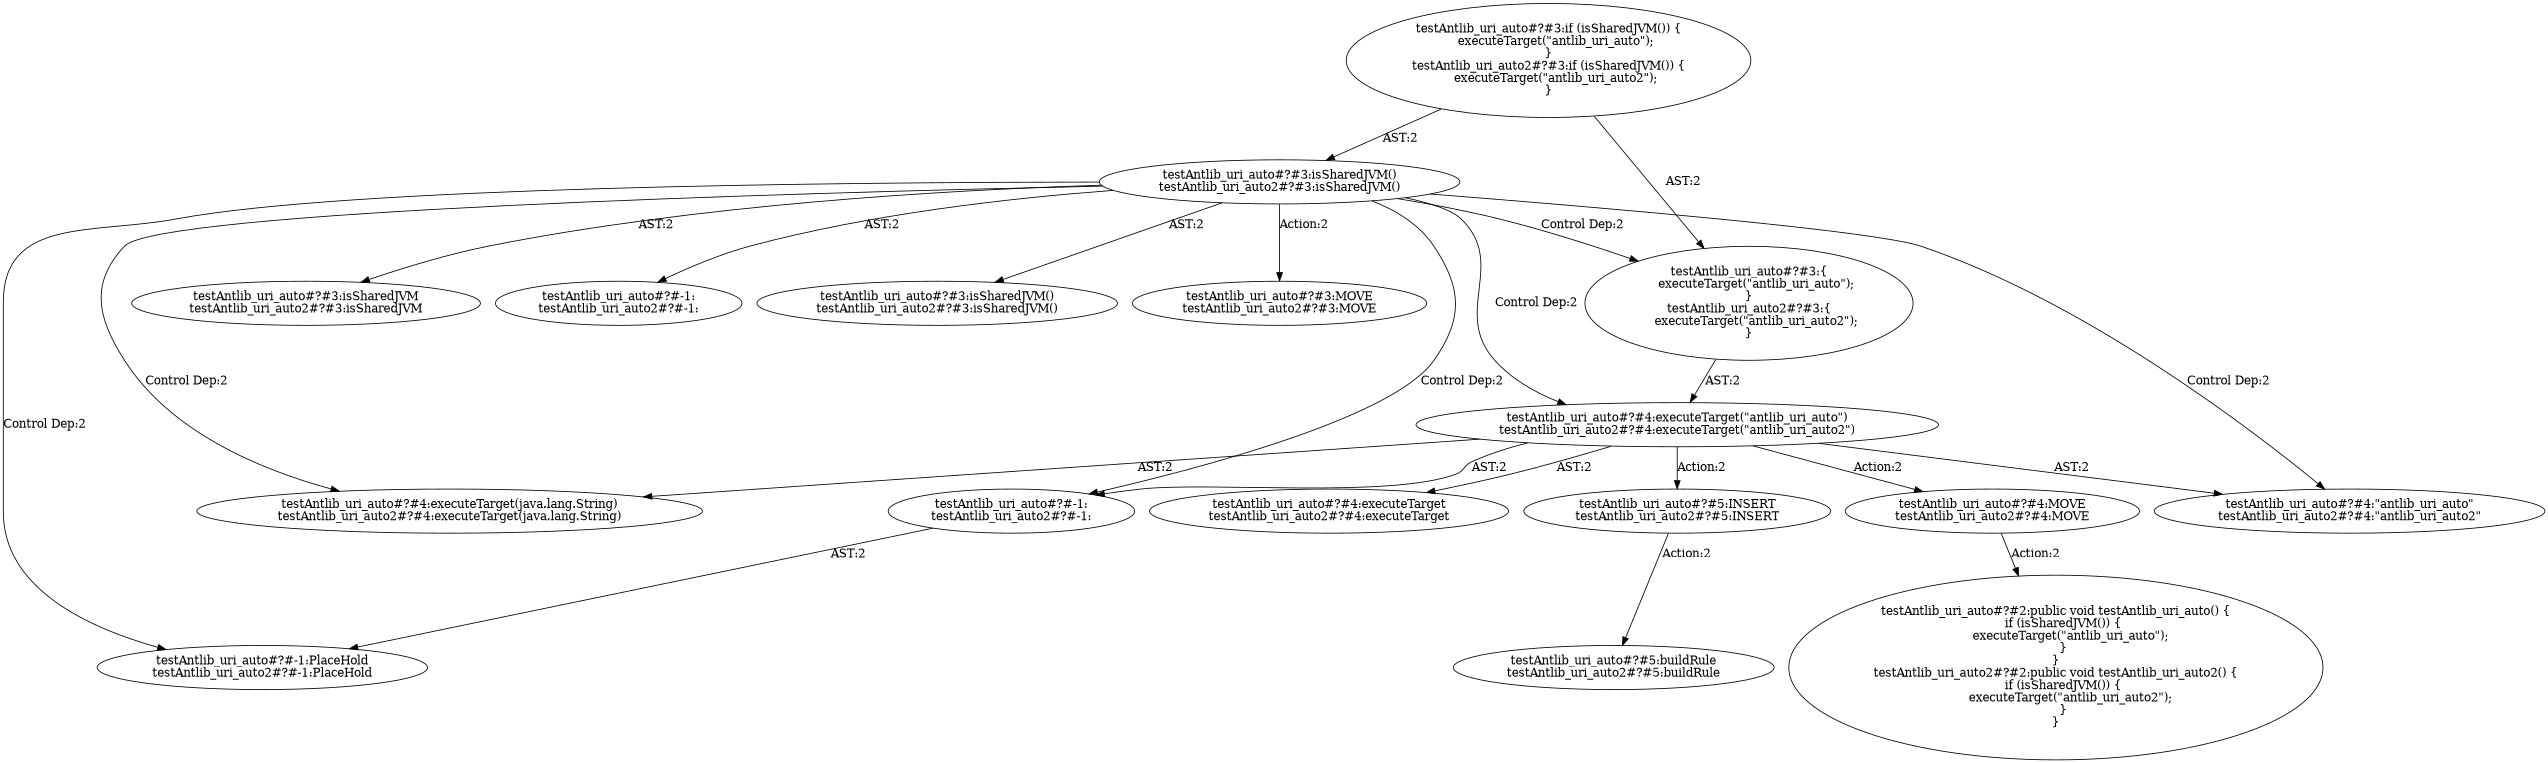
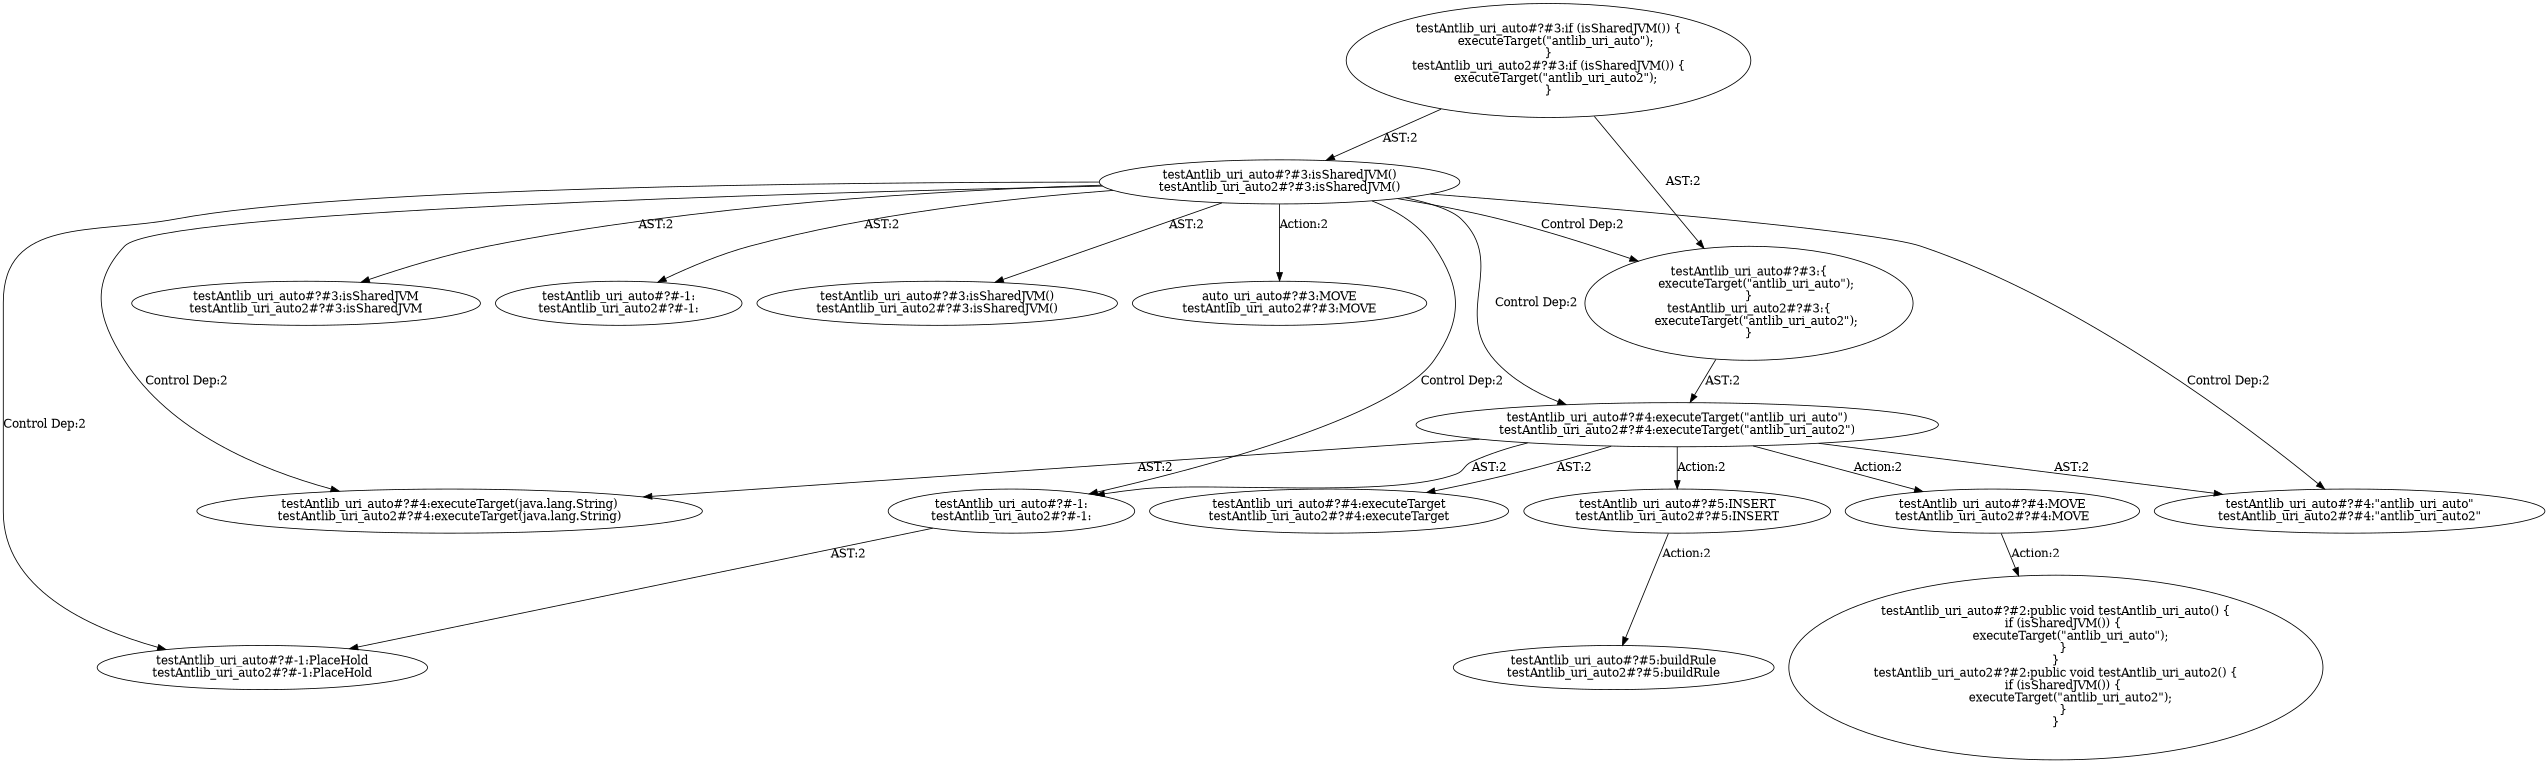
(1280, 303) -> (1280, 303)
